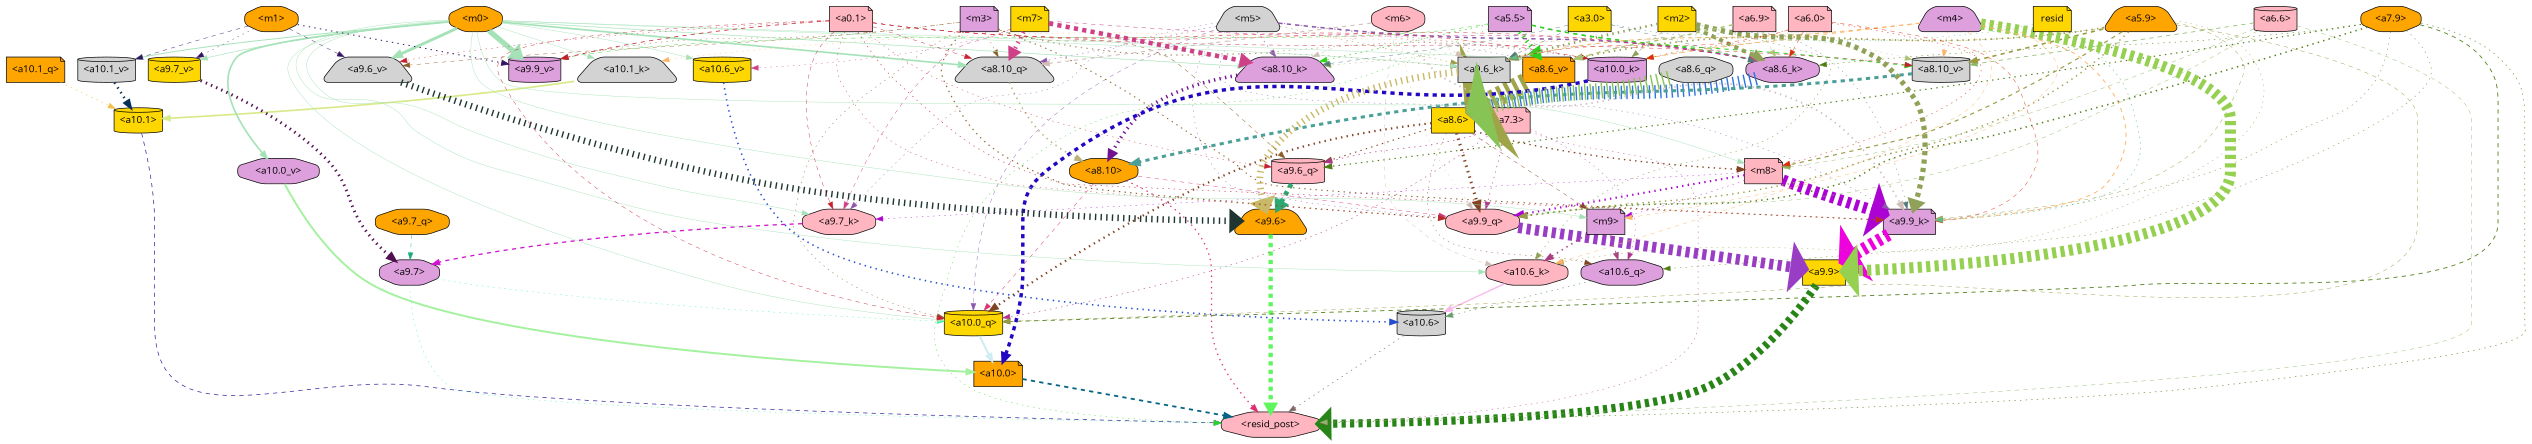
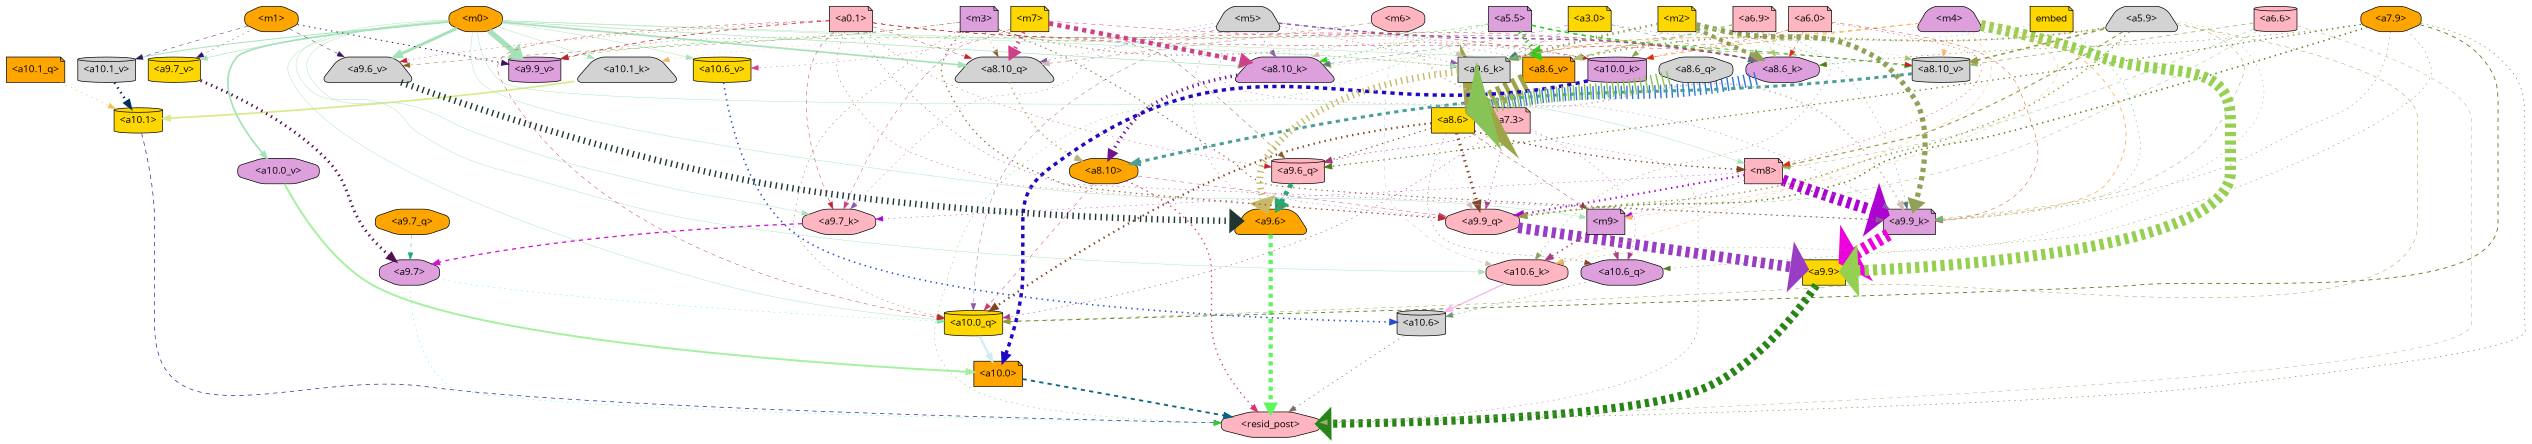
(2052, 19) -> (2052, 19)
(2141, 19) -> (2142, 19)
(1366, 44) -> (1366, 44)
(1205, 190) -> (1205, 190)
